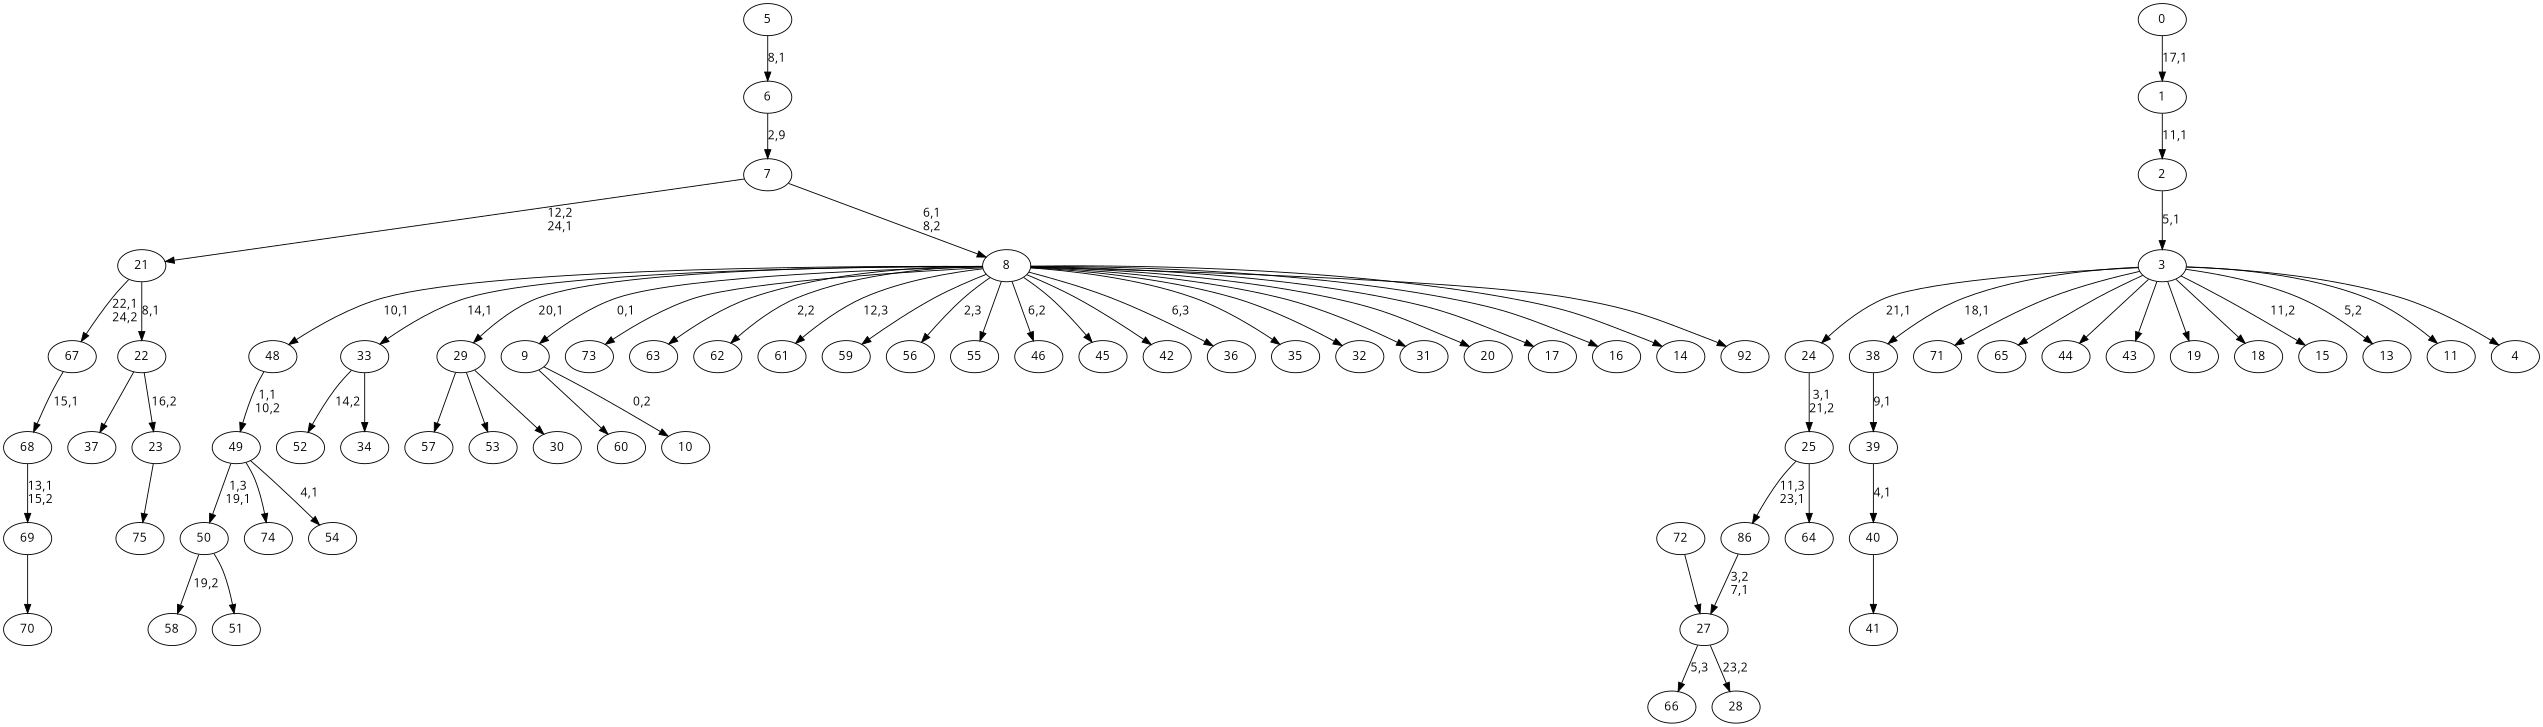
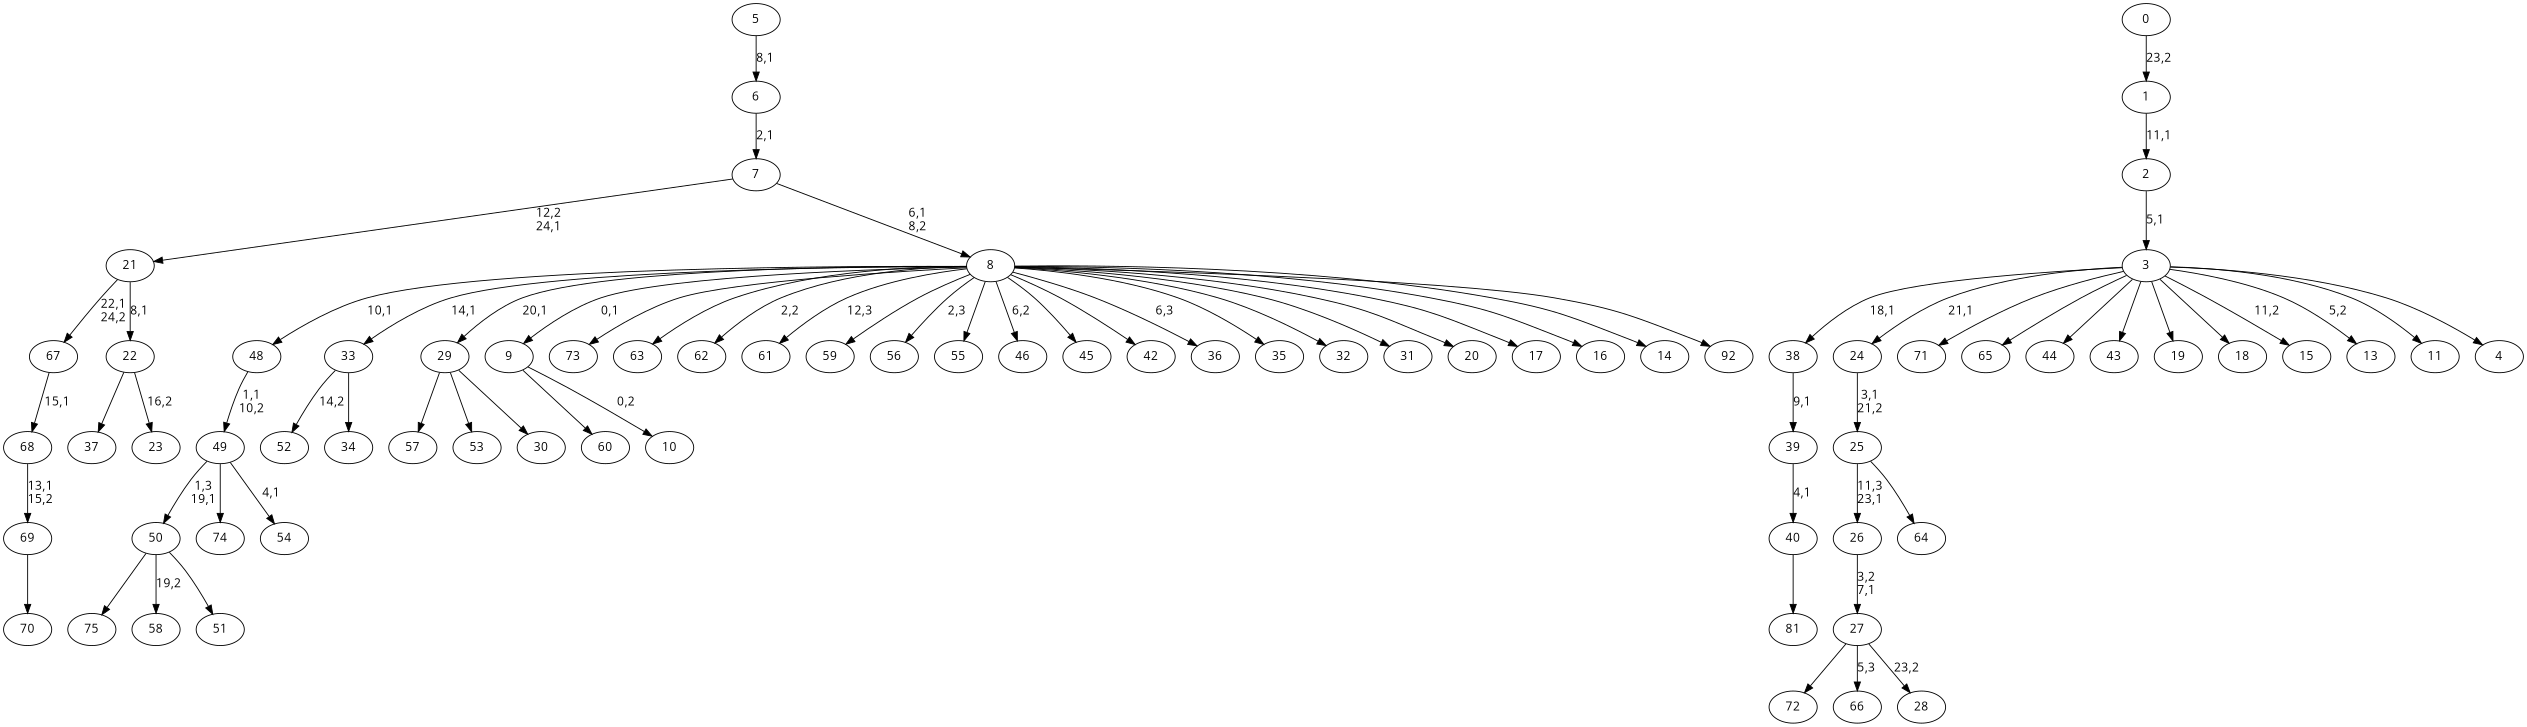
(2175, 58) -> (2159, 58)
(777, 136) -> (765, 136)
(149, 489) -> (127, 580)
(1745, 539) -> (1857, 539)
(1691, 580) -> (1828, 665)
(1873, 630) -> (1793, 630)
